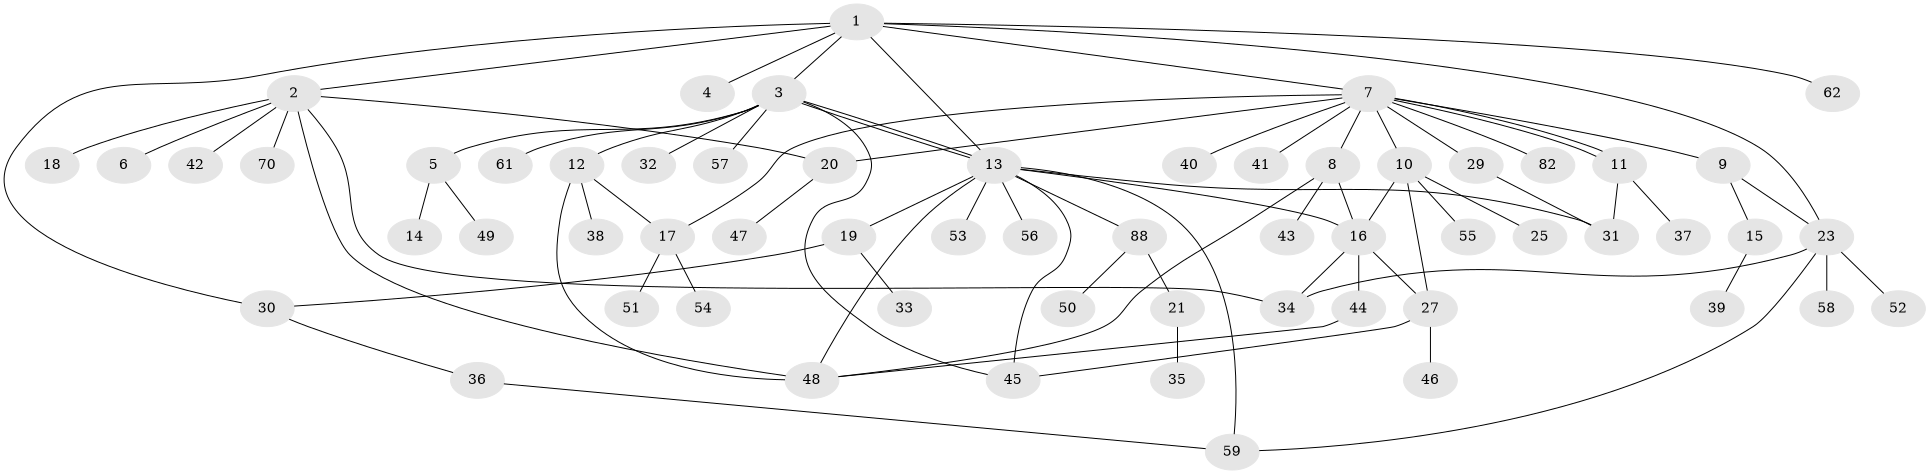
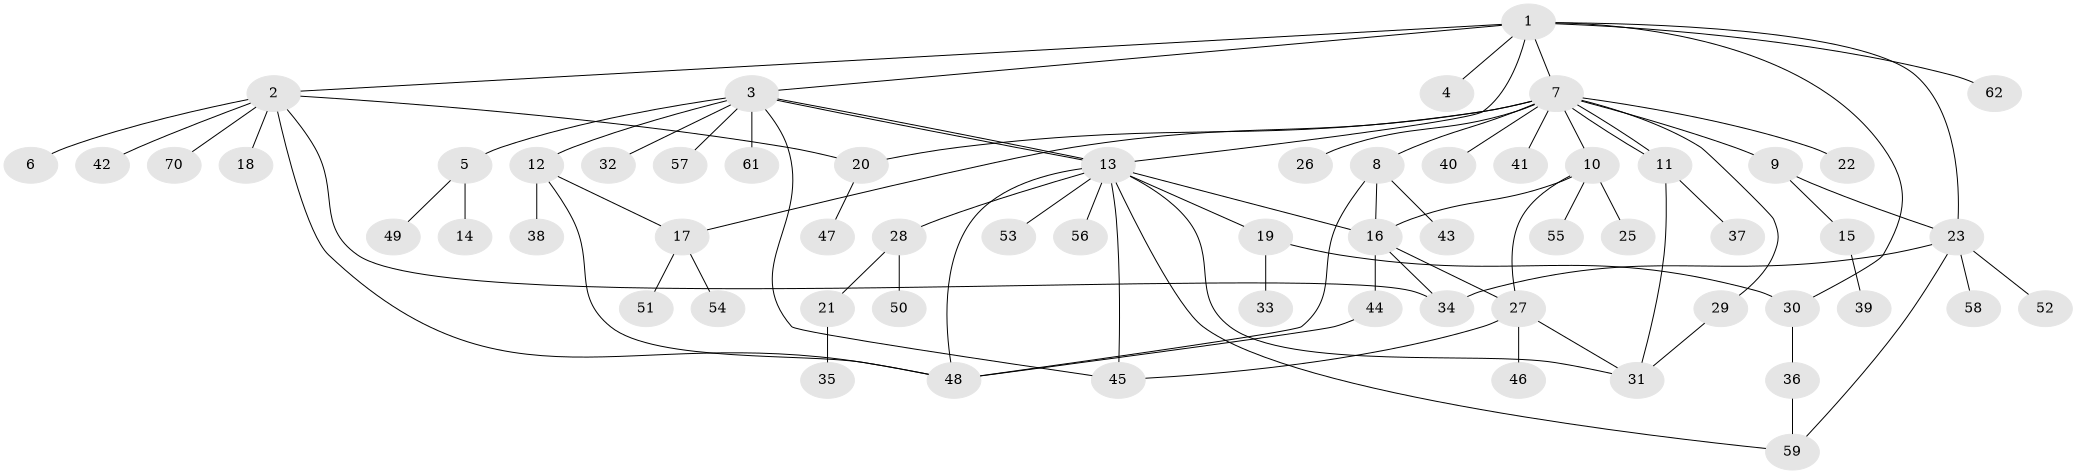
none -> (1306, 165)
(1548, 165) -> (1847, 165)
(1140, 237) -> (899, 237)
none -> (1578, 345)
